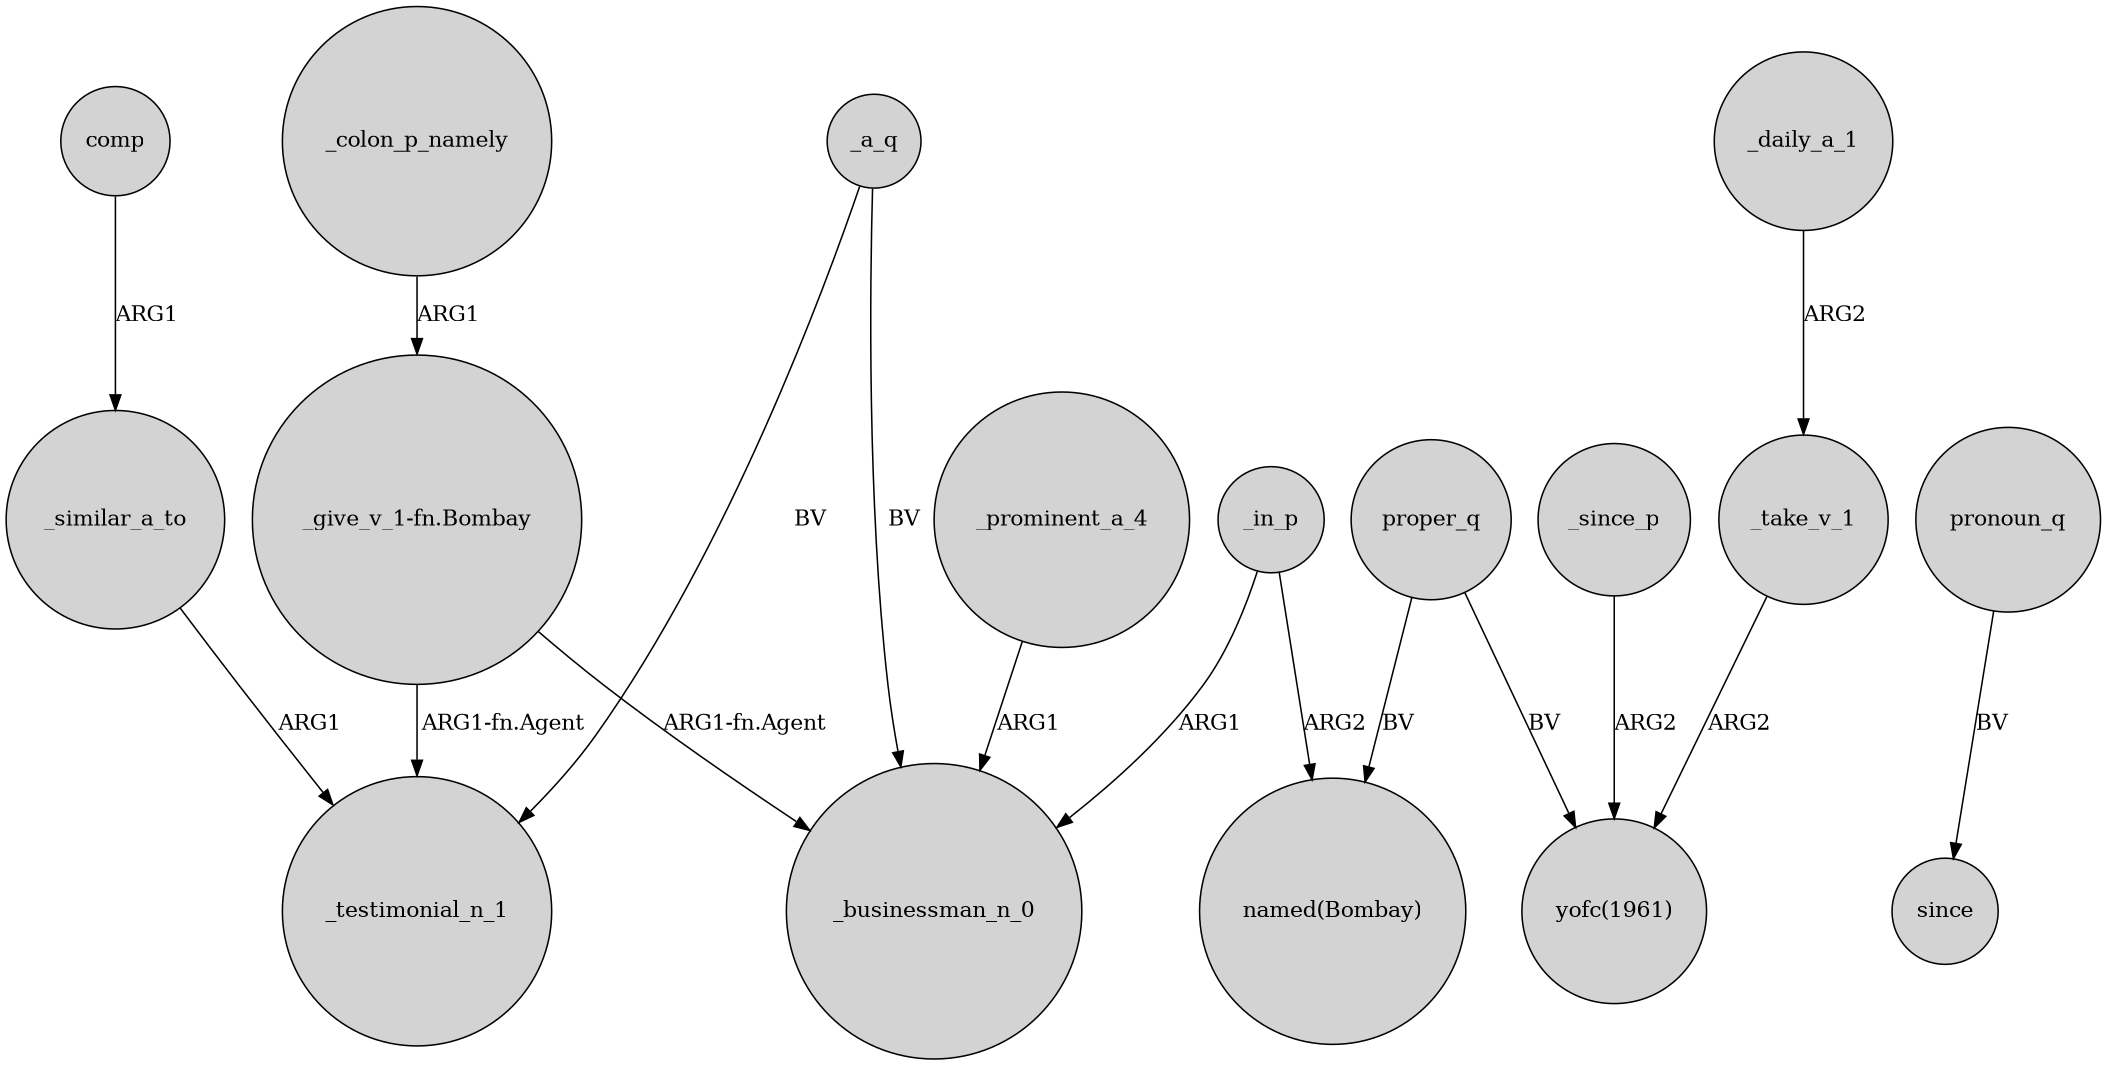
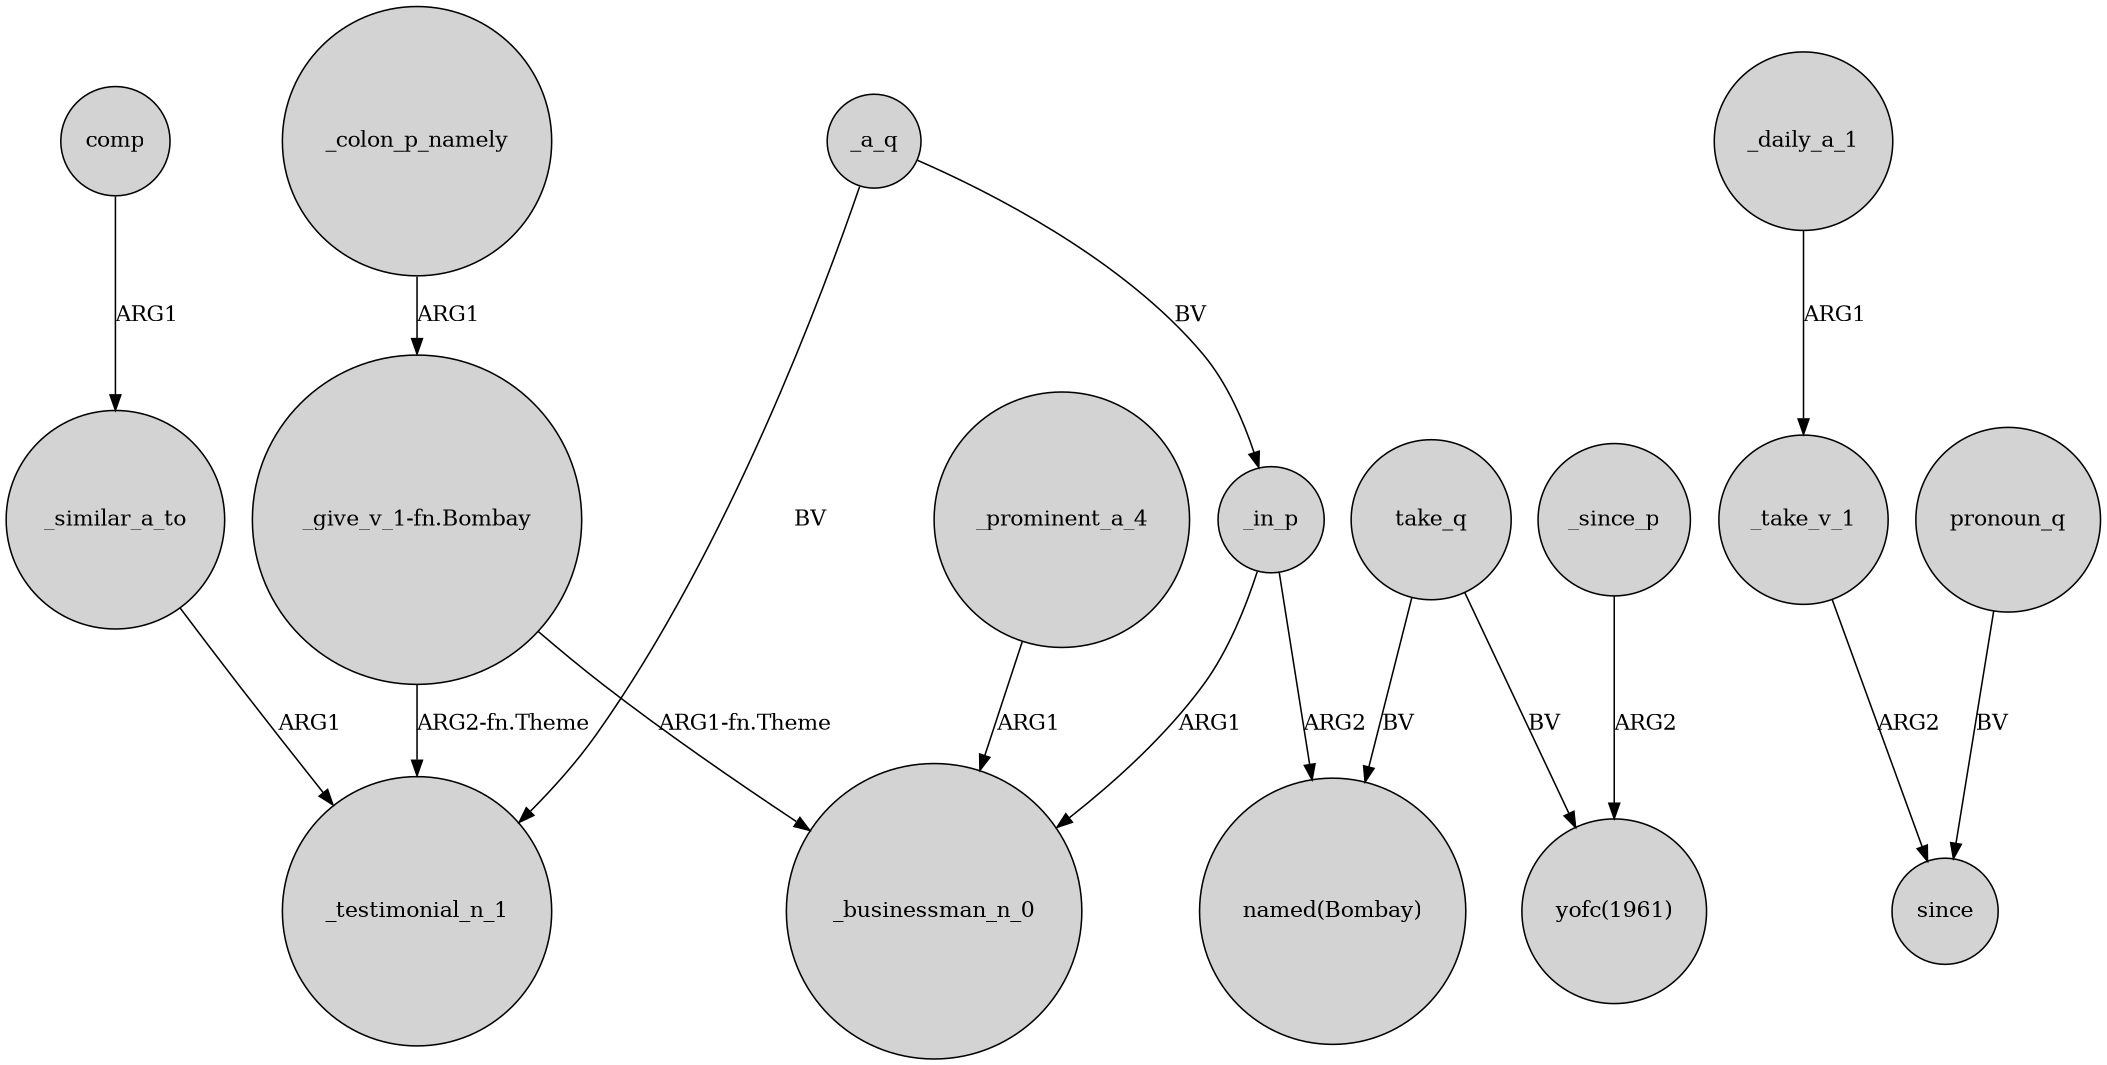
(1835, 315) -> (1835, 315)
(873, 471) -> (1116, 274)
(1431, 520) -> (1431, 520)
(1714, 705) -> (1877, 723)
(503, 724) -> (503, 724)
(745, 724) -> (745, 724)
